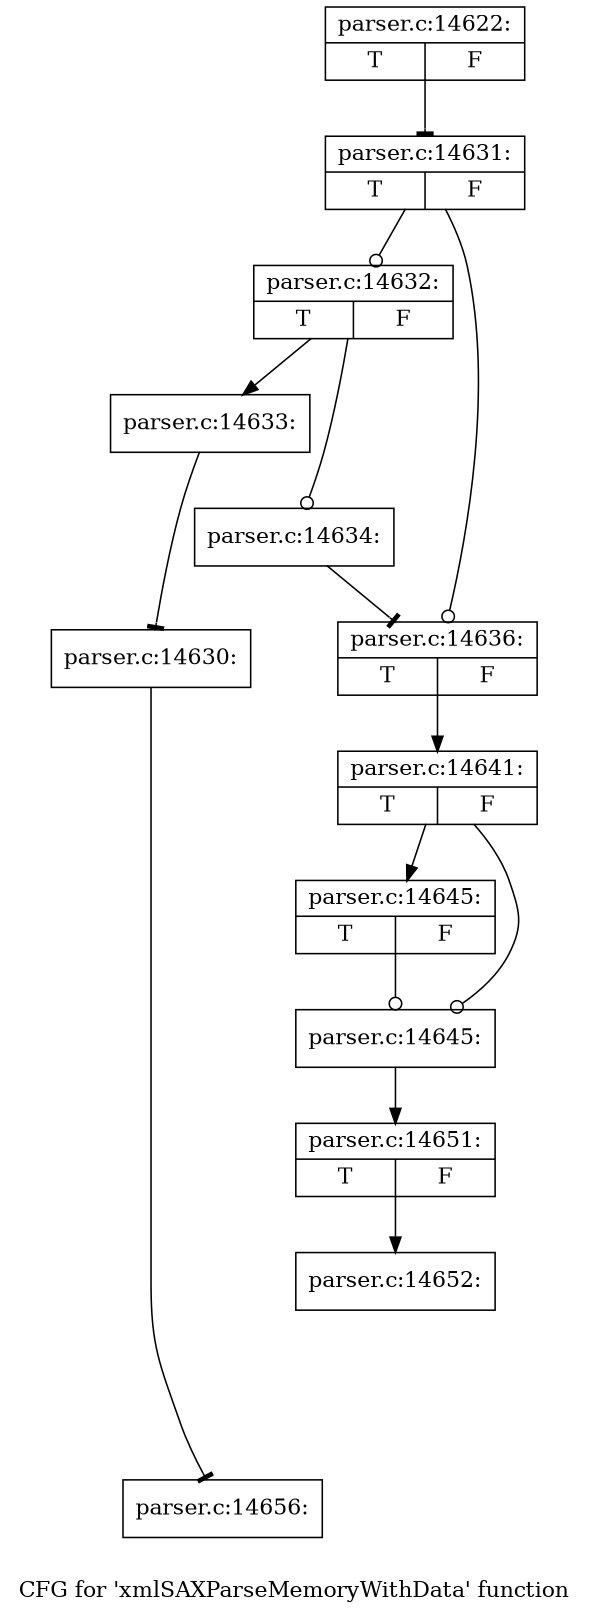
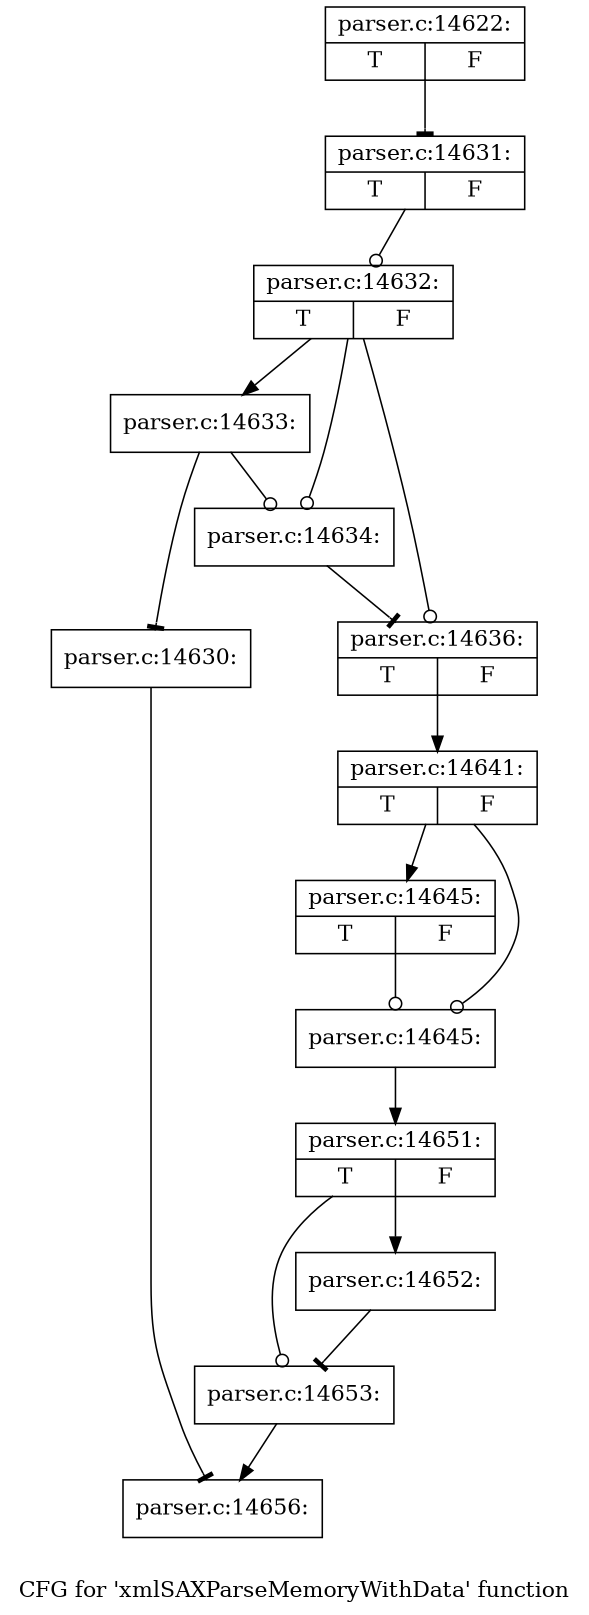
(478, 408) -> (399, 473)
none -> (248, 475)
none -> (294, 1395)
